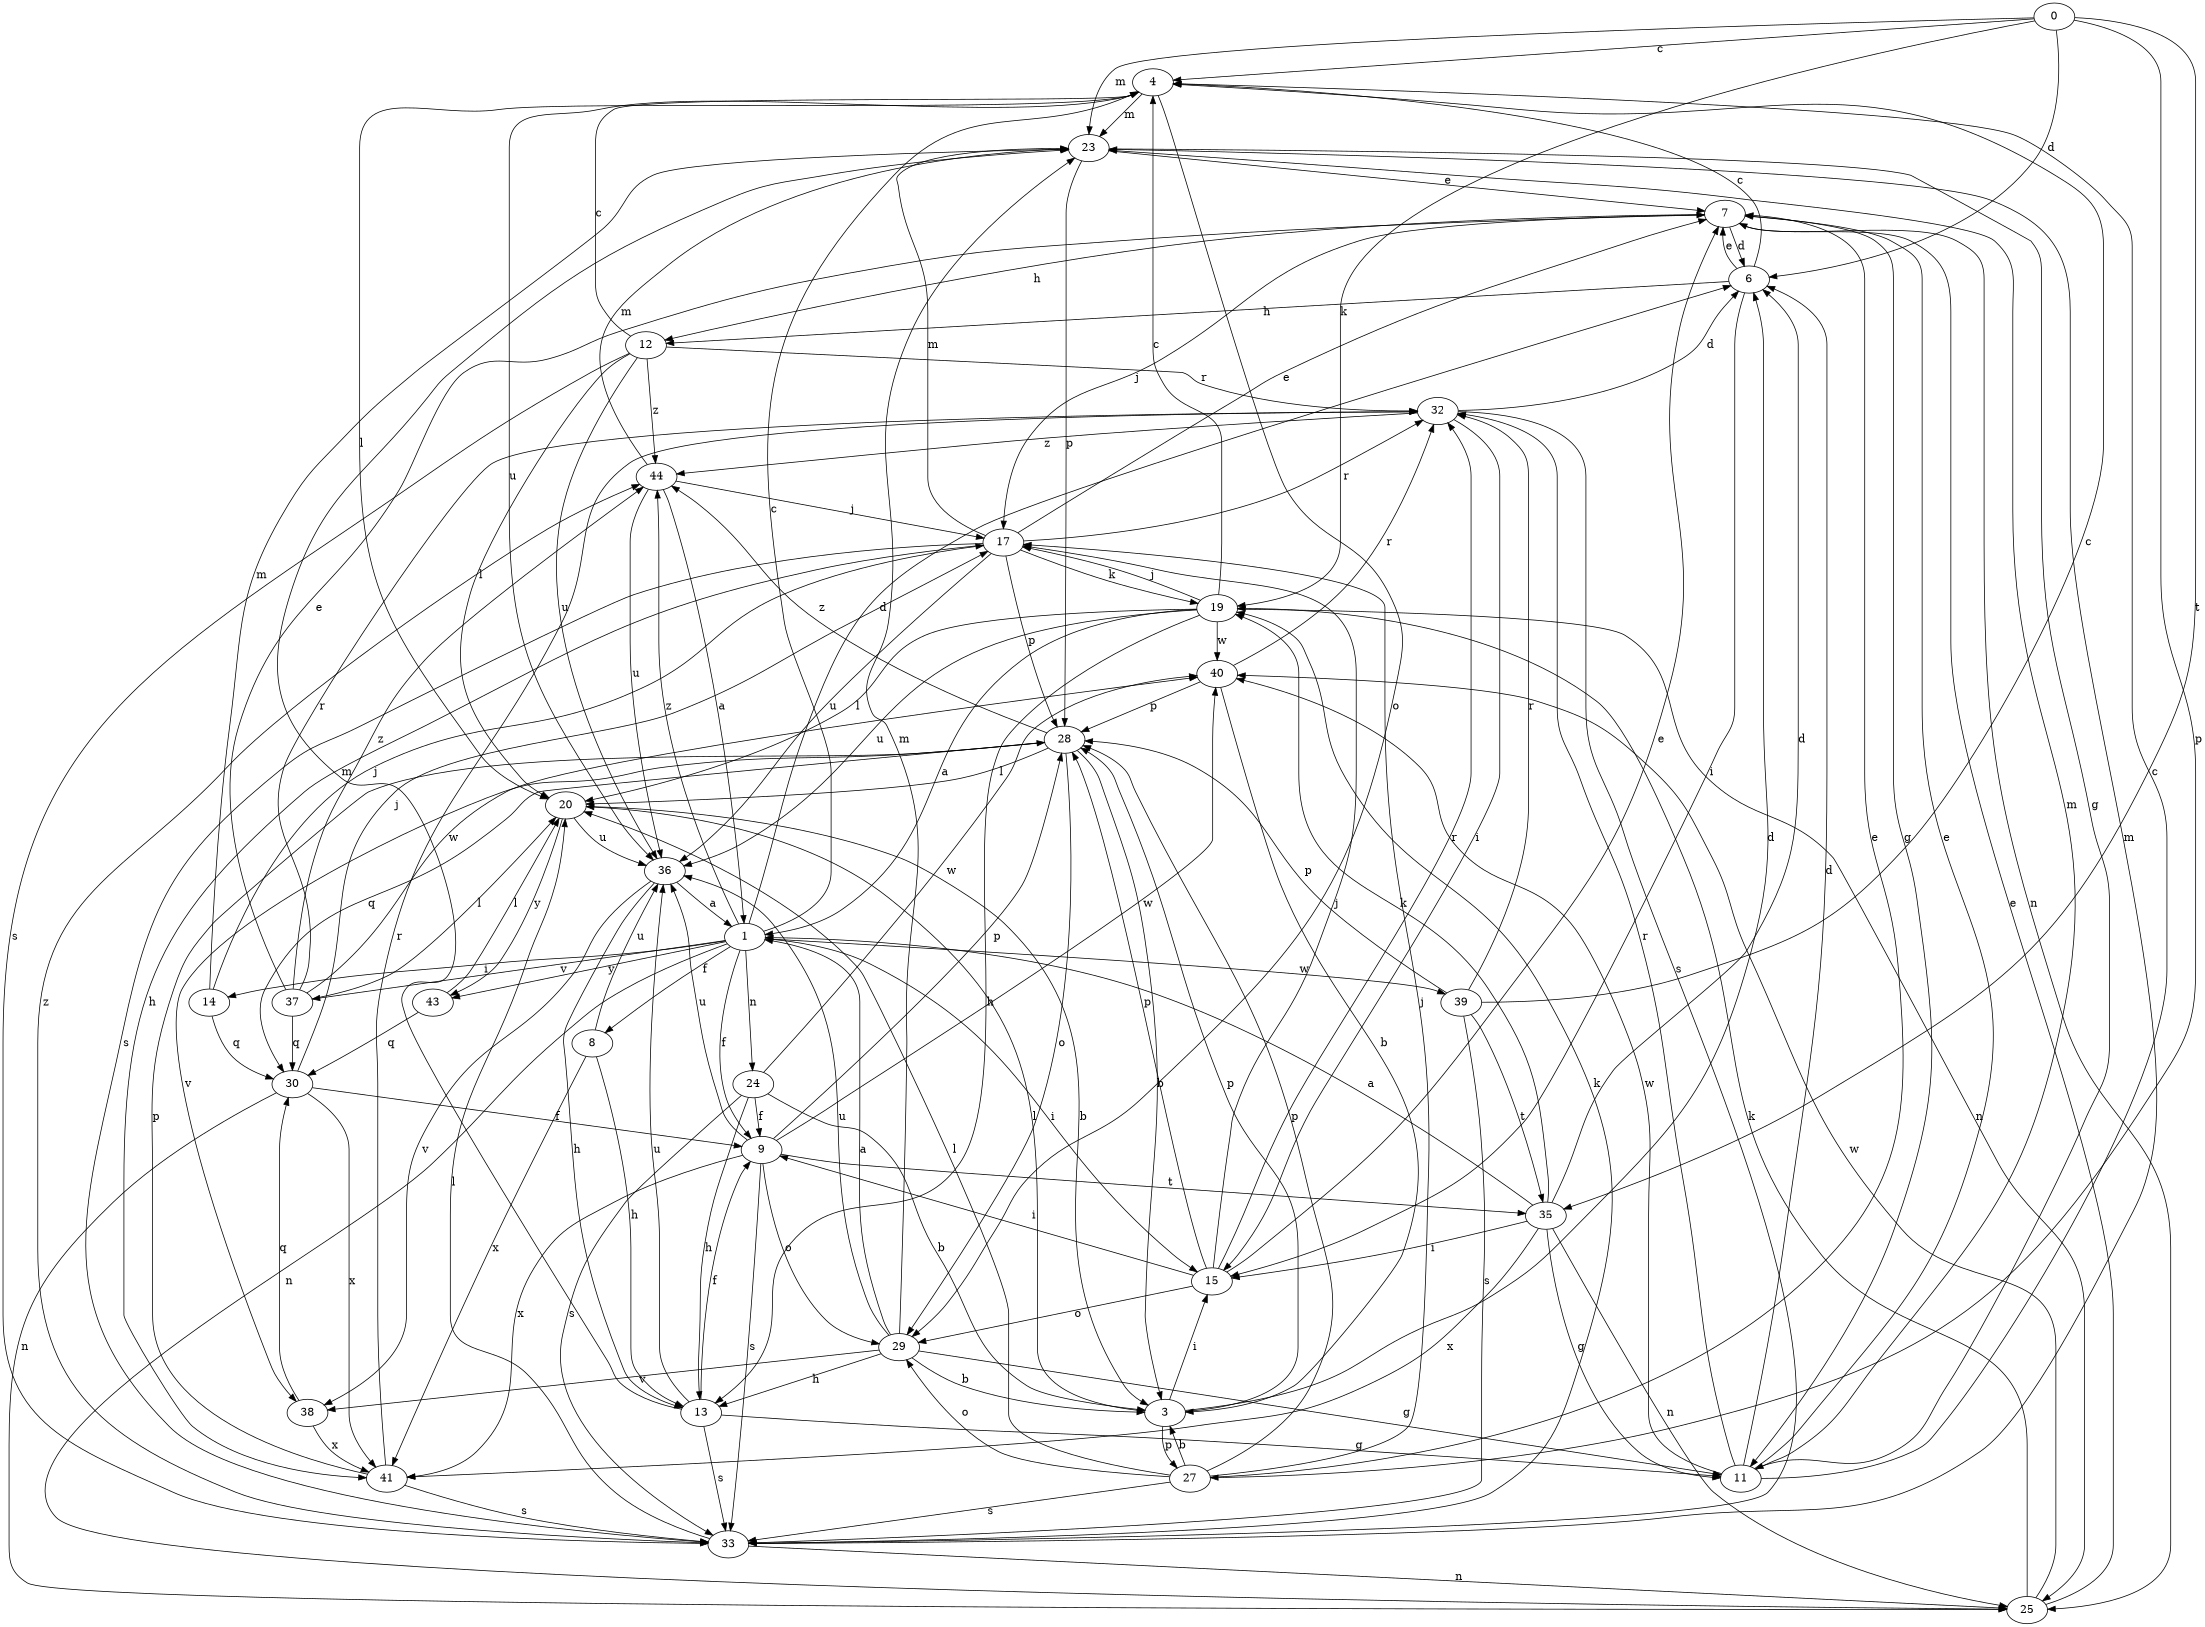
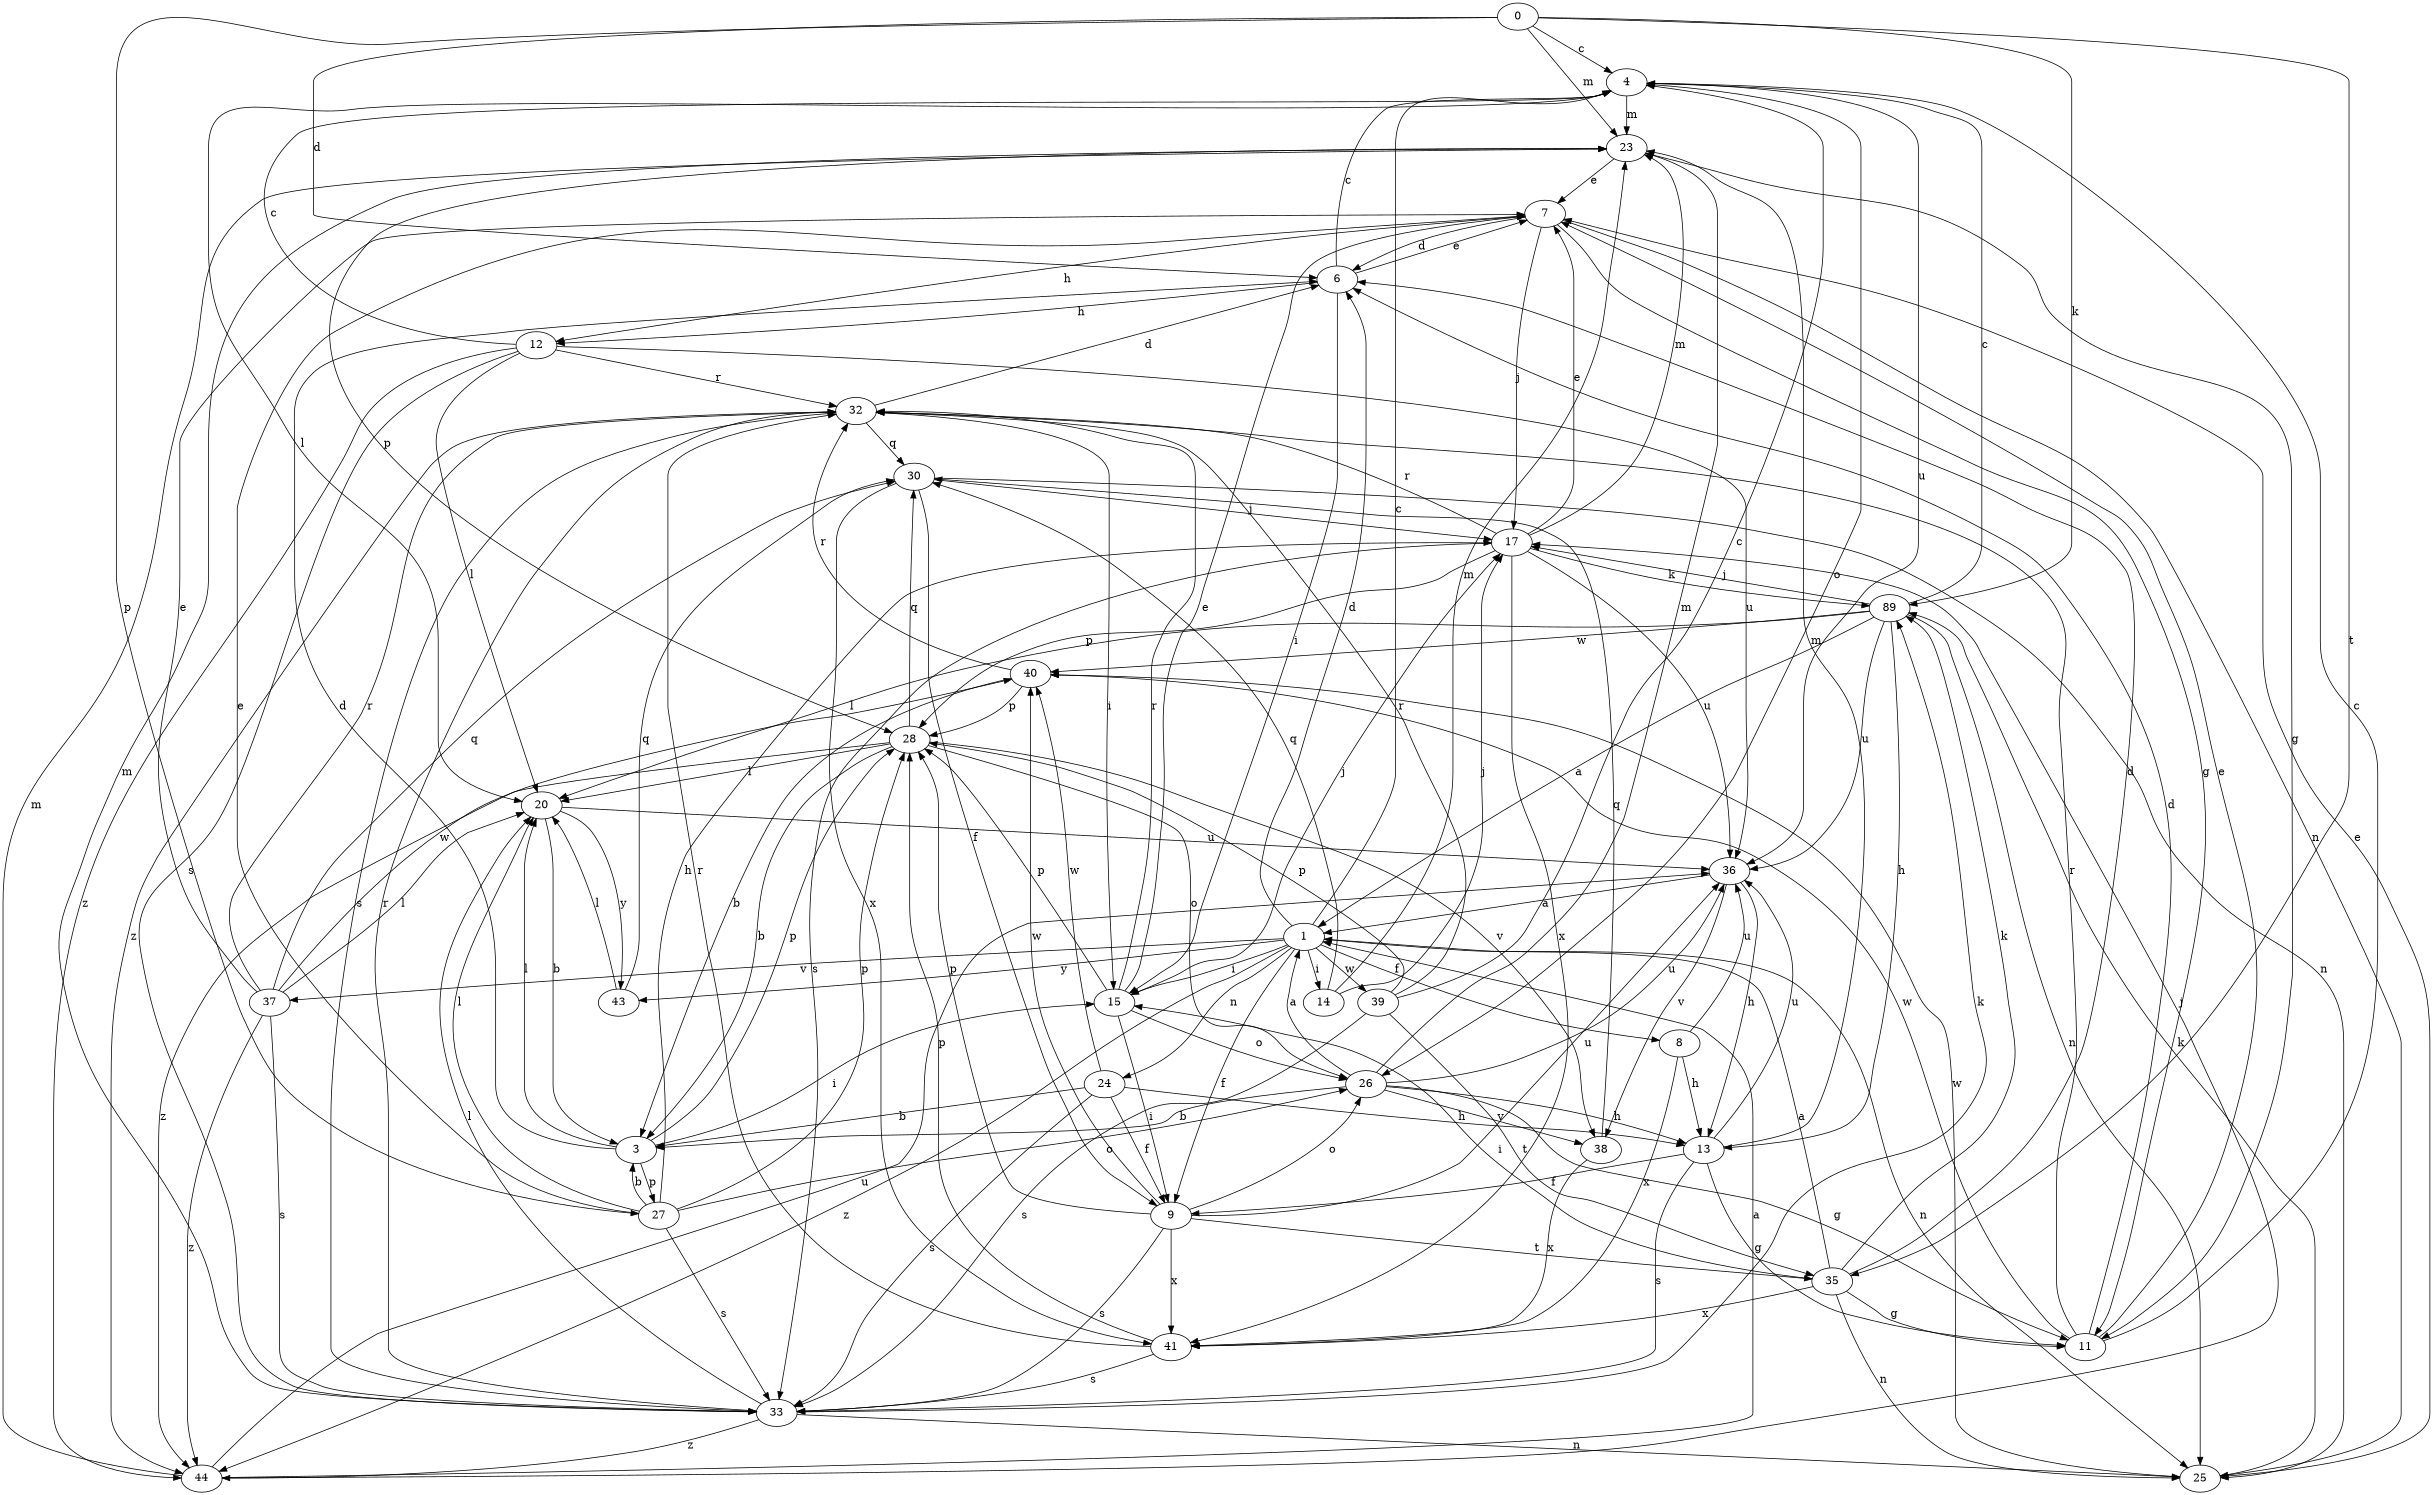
none -> (883, 441)
(2013, 469) -> none
(1217, 608) -> (1890, 608)
none -> (375, 958)
(153, 1003) -> (1562, 937)
(1422, 1003) -> (688, 871)
(899, 1347) -> (1366, 1084)
none -> (339, 1390)
